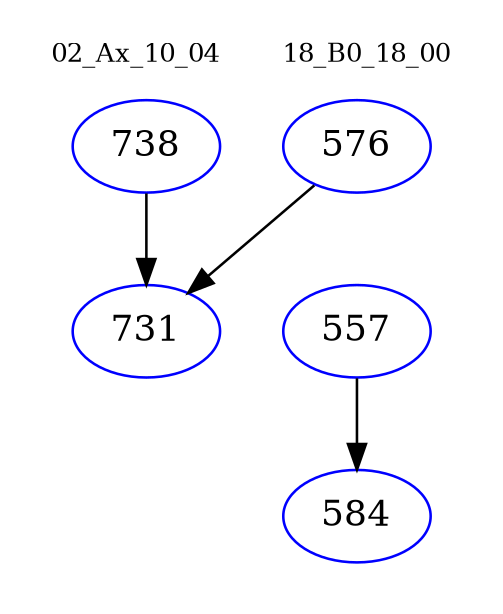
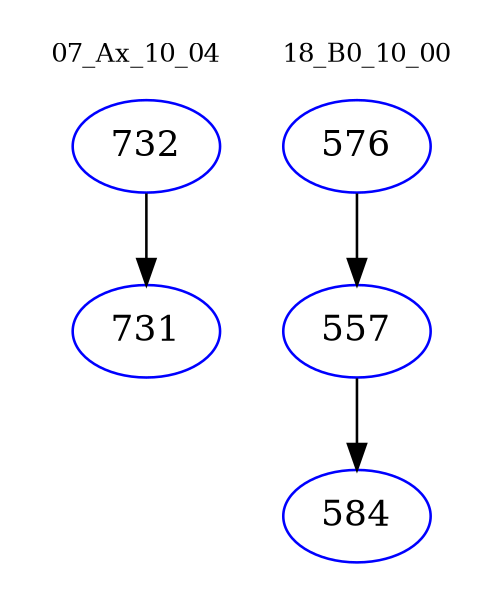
(136, 55) -> (136, 55)
(367, 55) -> (367, 55)
(146, 146) -> (146, 146)
(280, 215) -> (357, 226)
